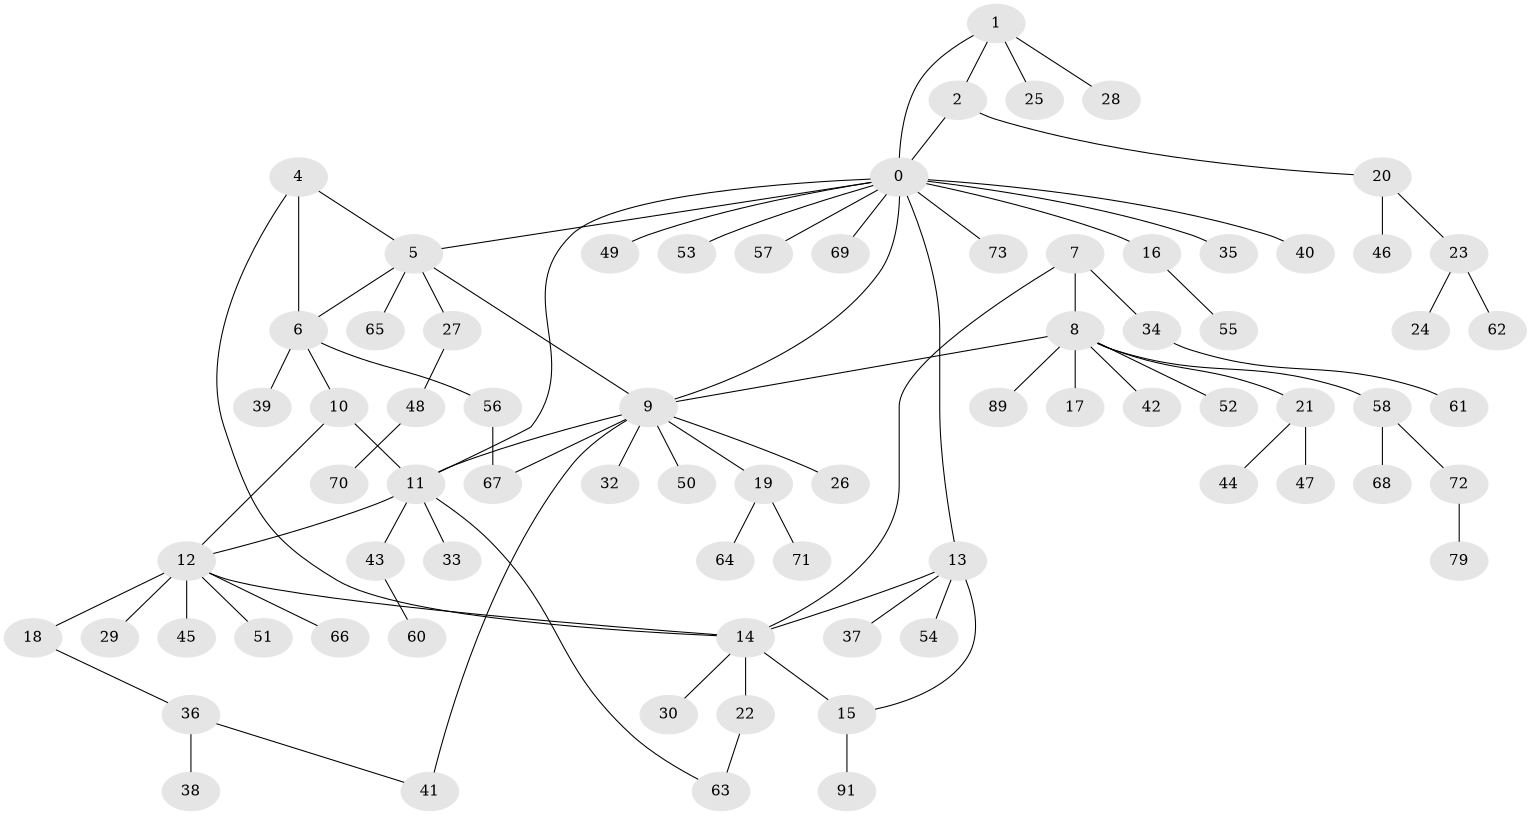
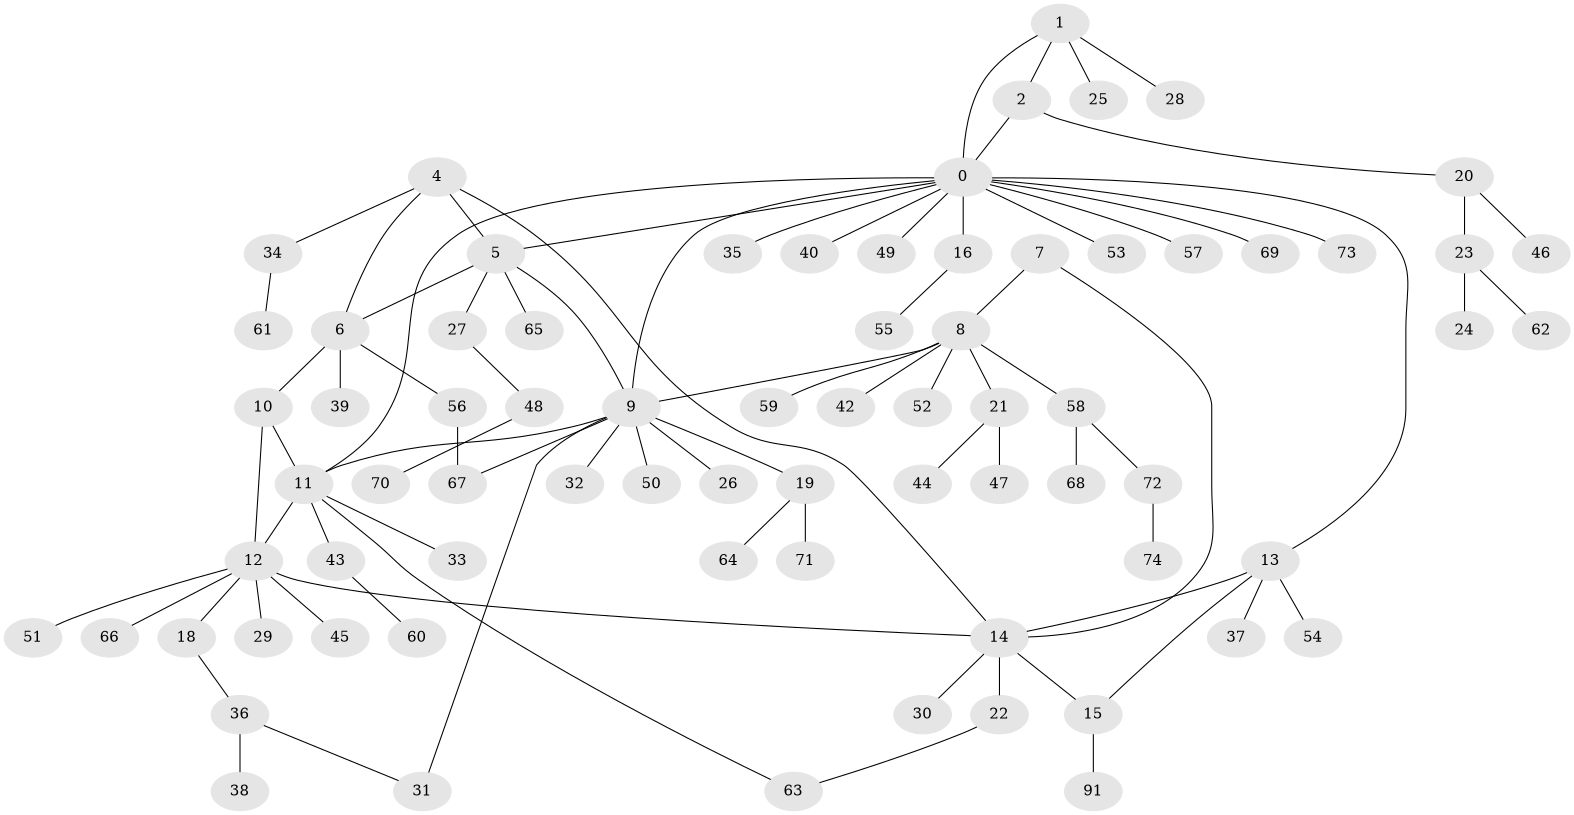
(1113, 292) -> (355, 215)
(998, 407) -> (769, 407)
(1075, 407) -> none
(1459, 561) -> (1153, 561)
(430, 791) -> (422, 791)
